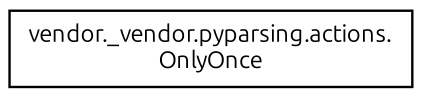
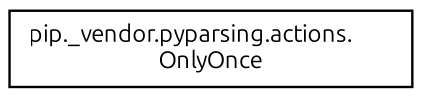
(211, 49) -> (211, 49)
